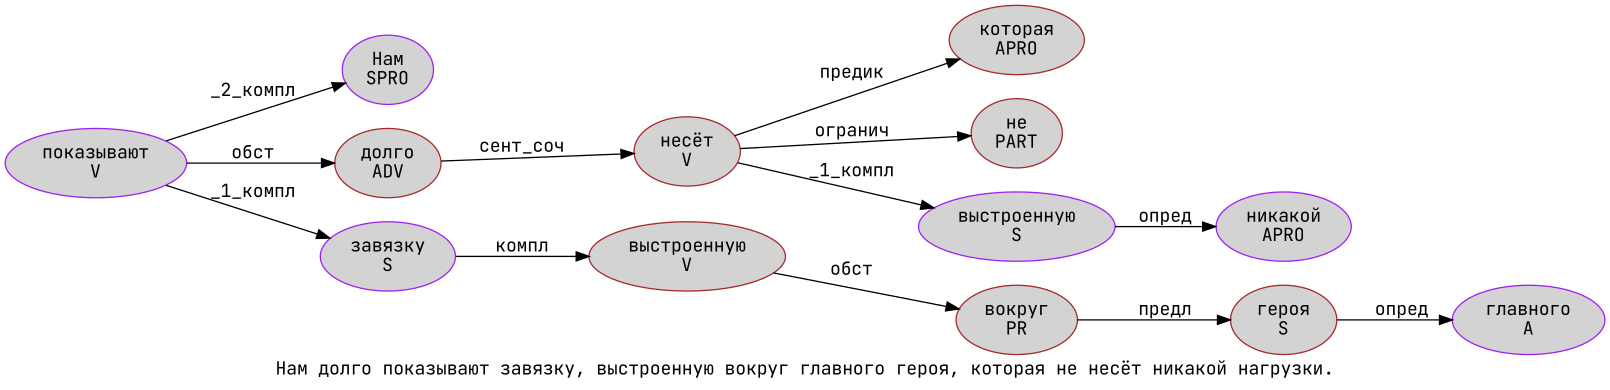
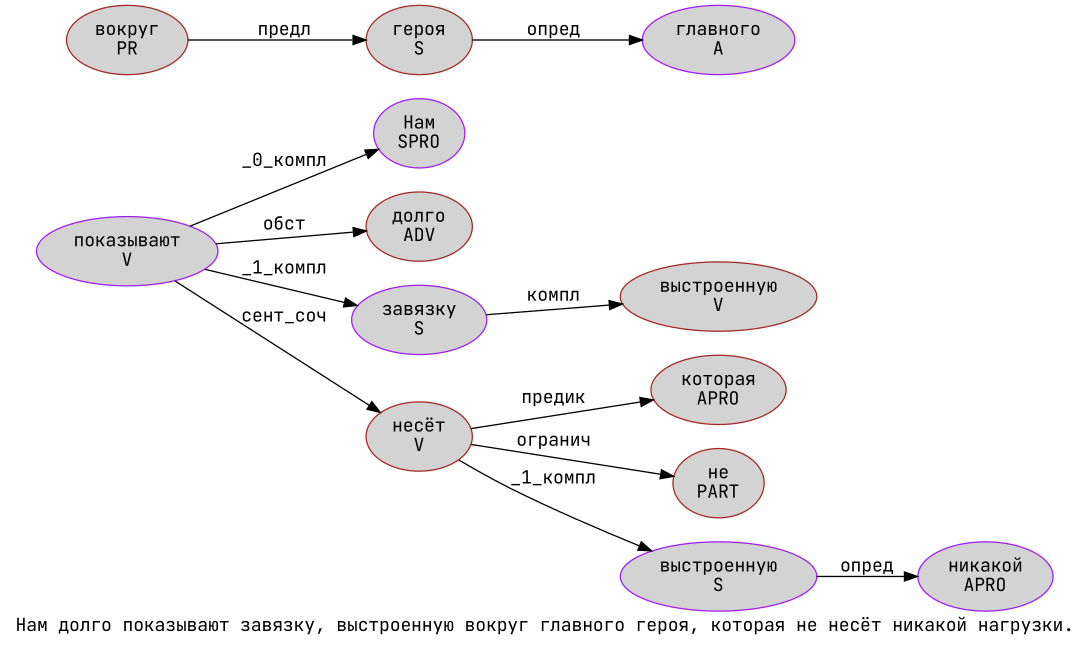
(253, 91) -> (285, 161)
(531, 158) -> (272, 343)
(860, 290) -> none
